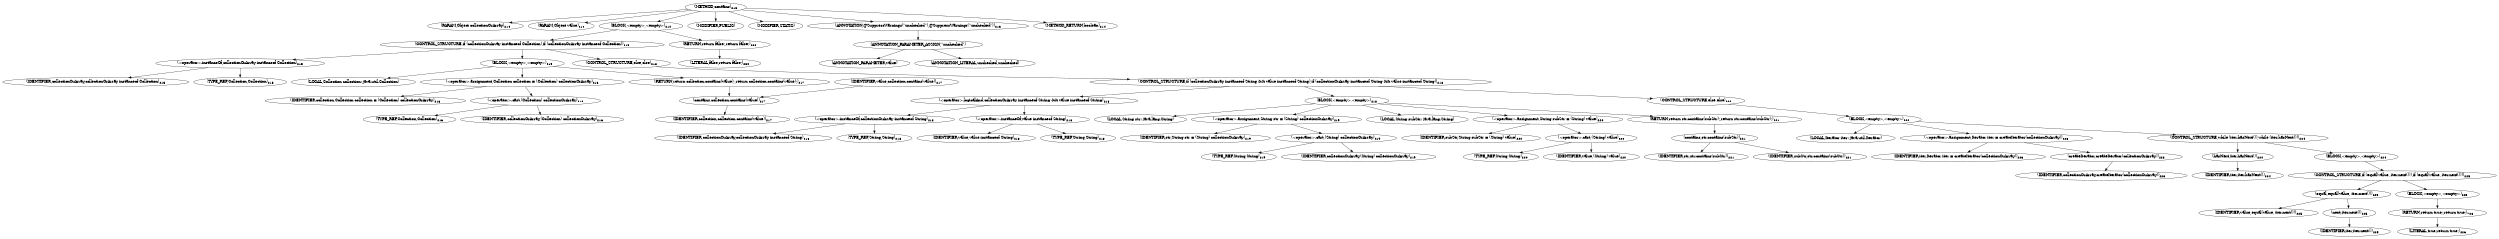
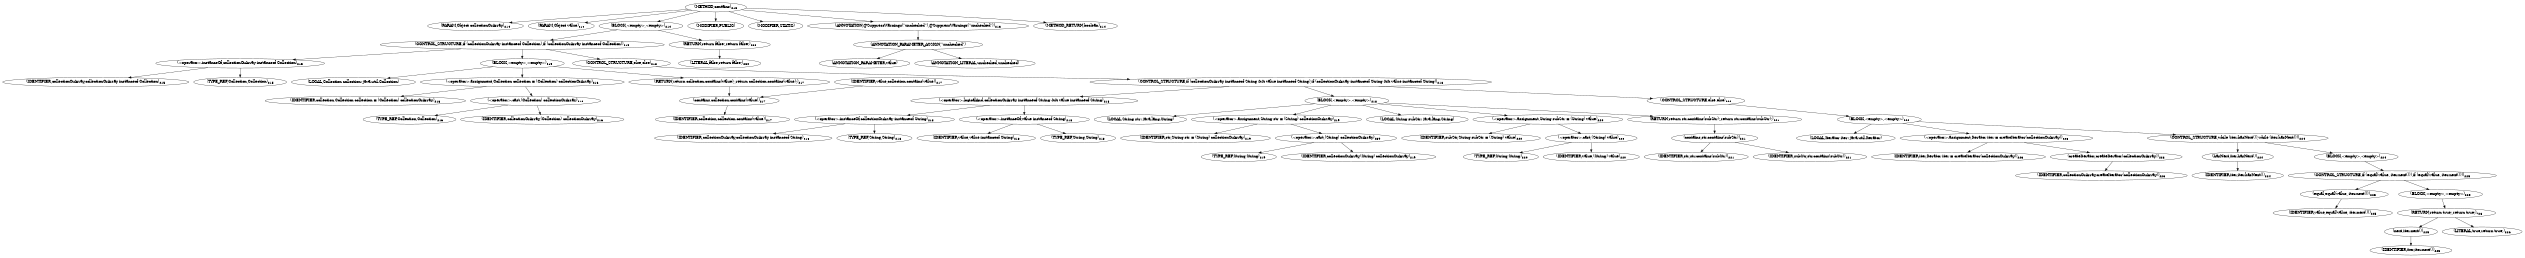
(1378, 138) -> (1378, 138)
(2348, 202) -> (2430, 222)
